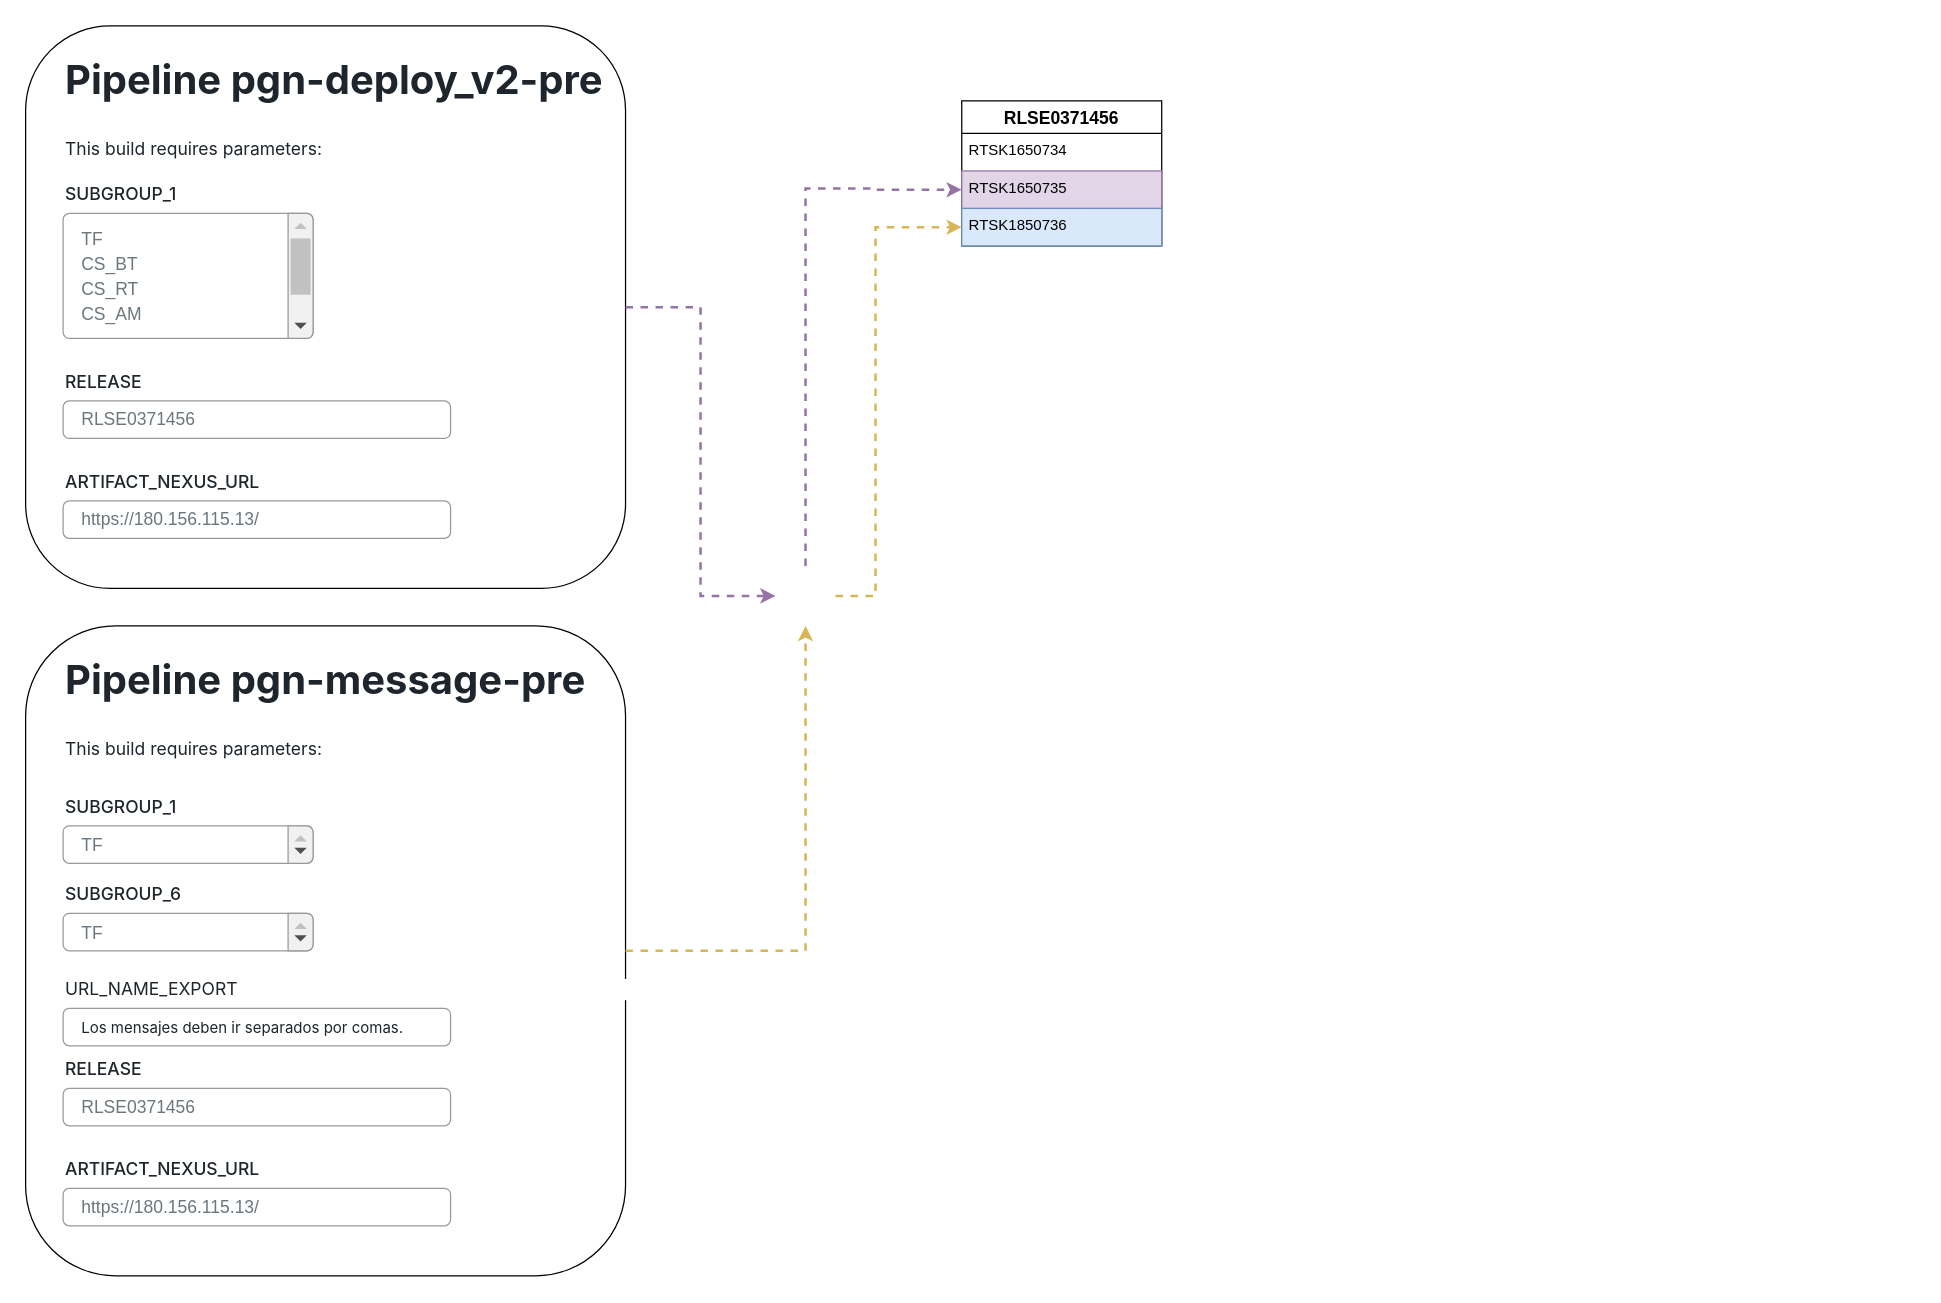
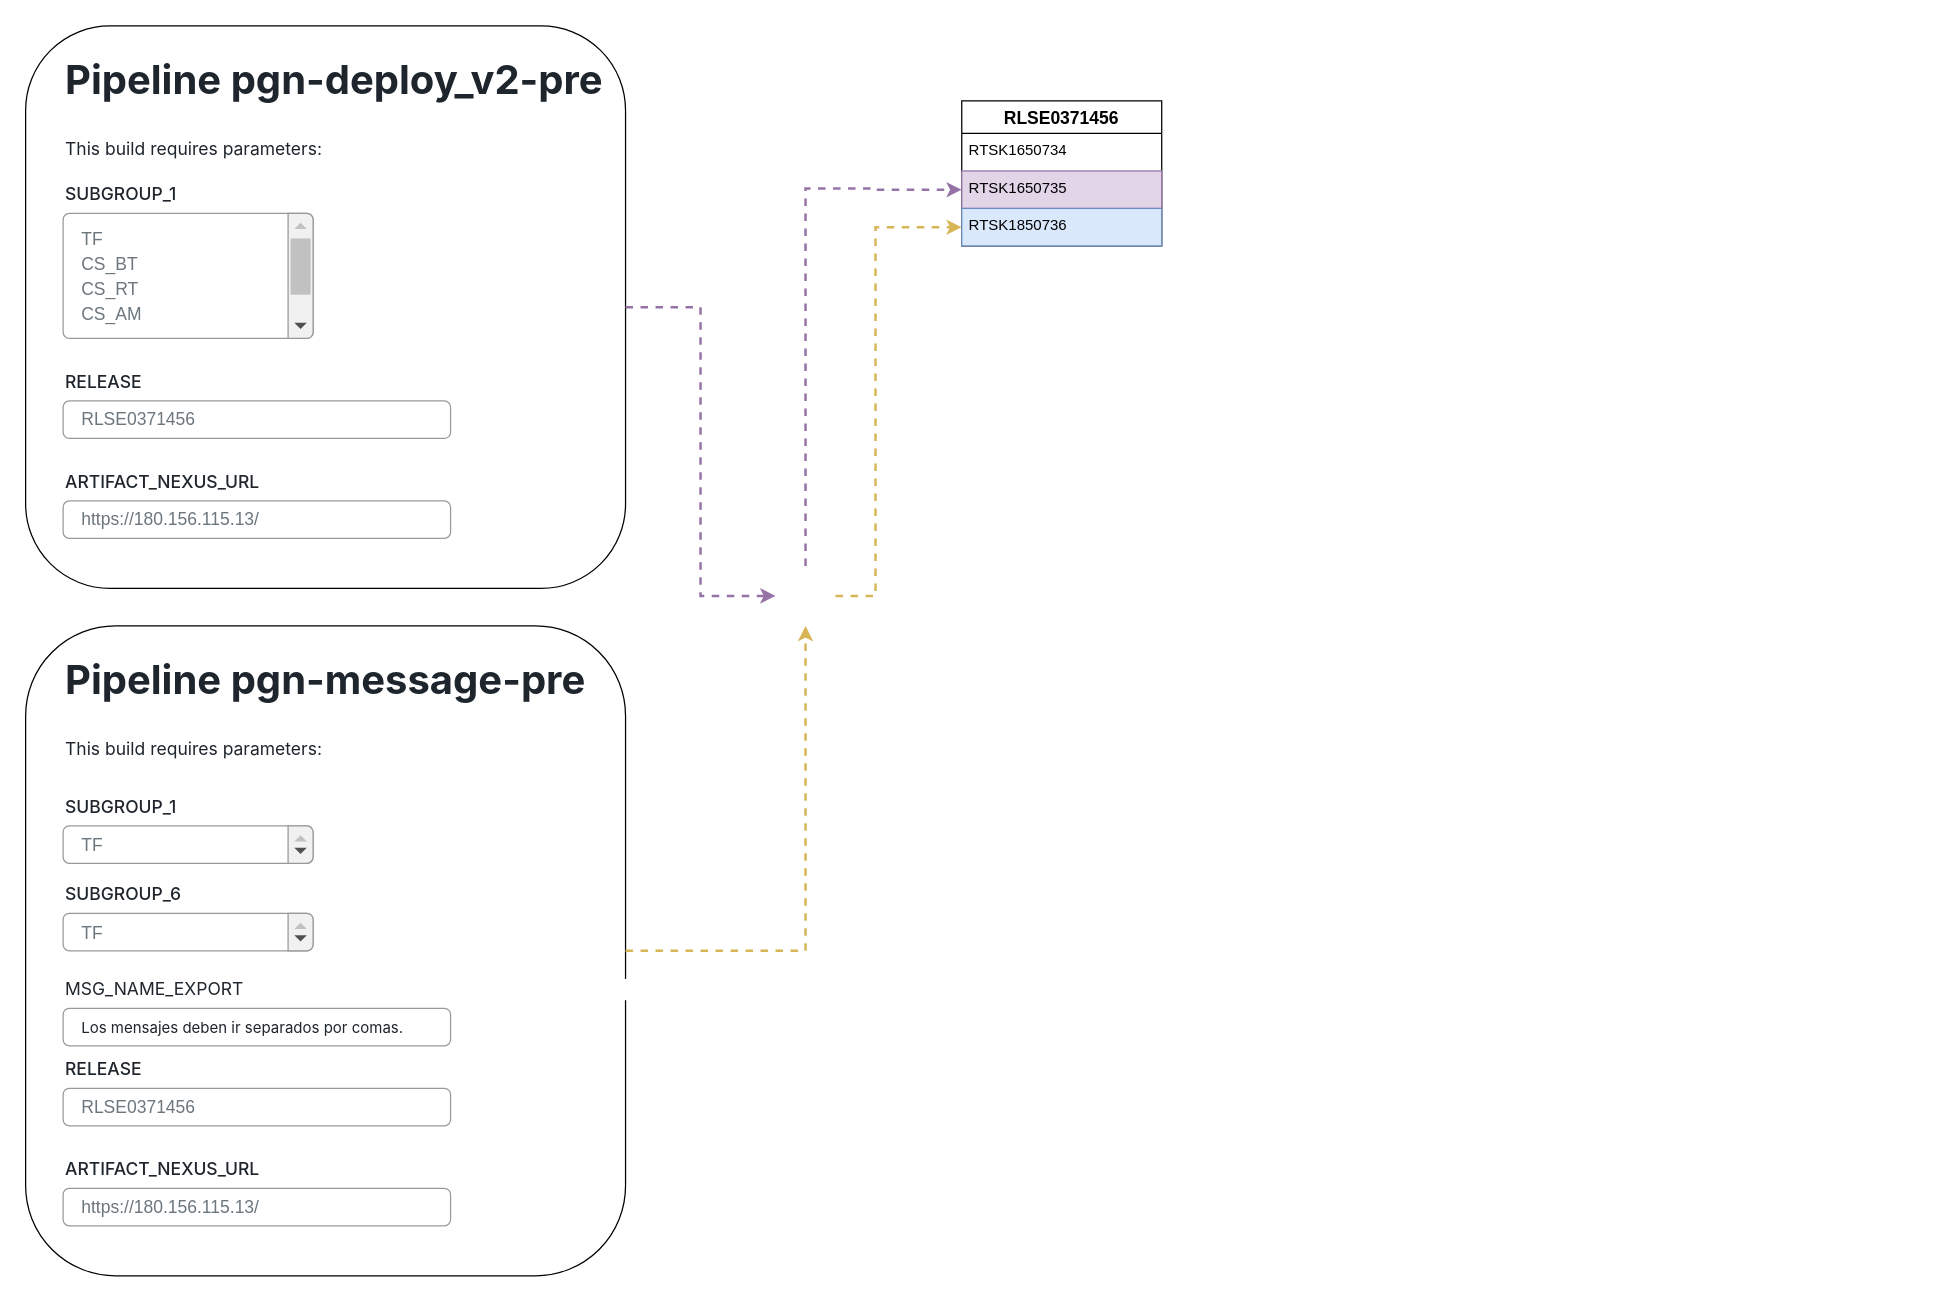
(129, 988) -> (129, 988)
